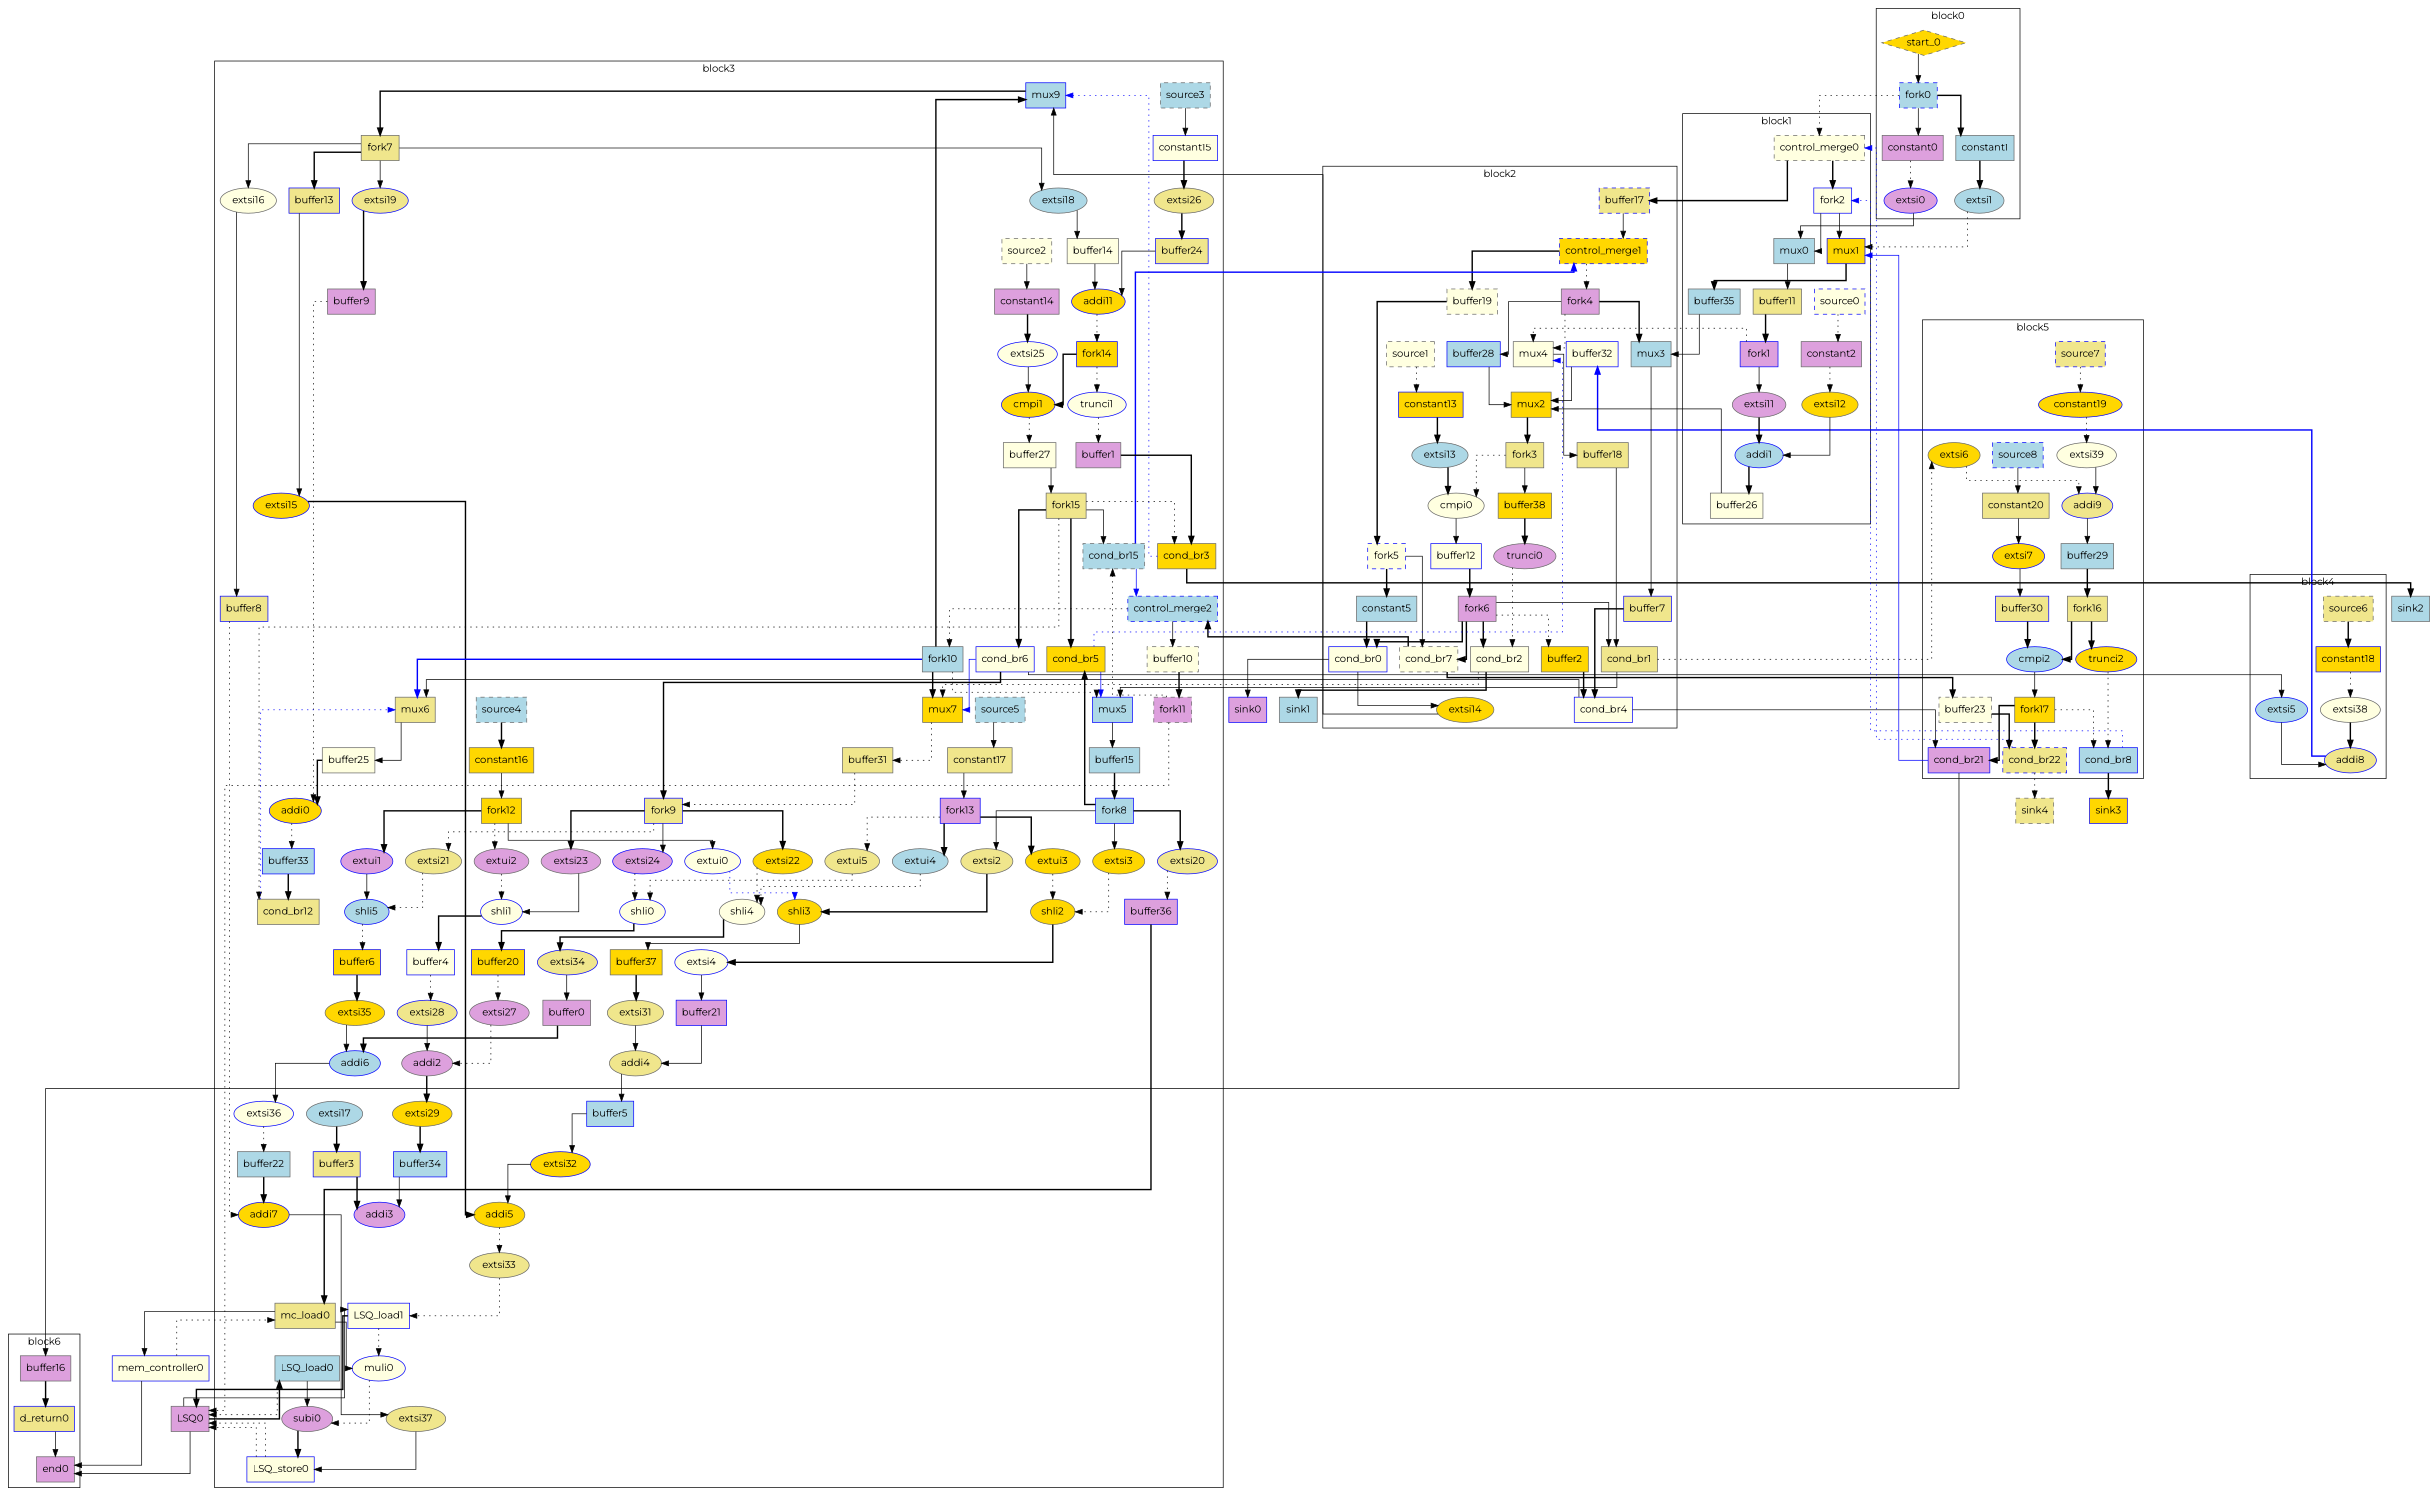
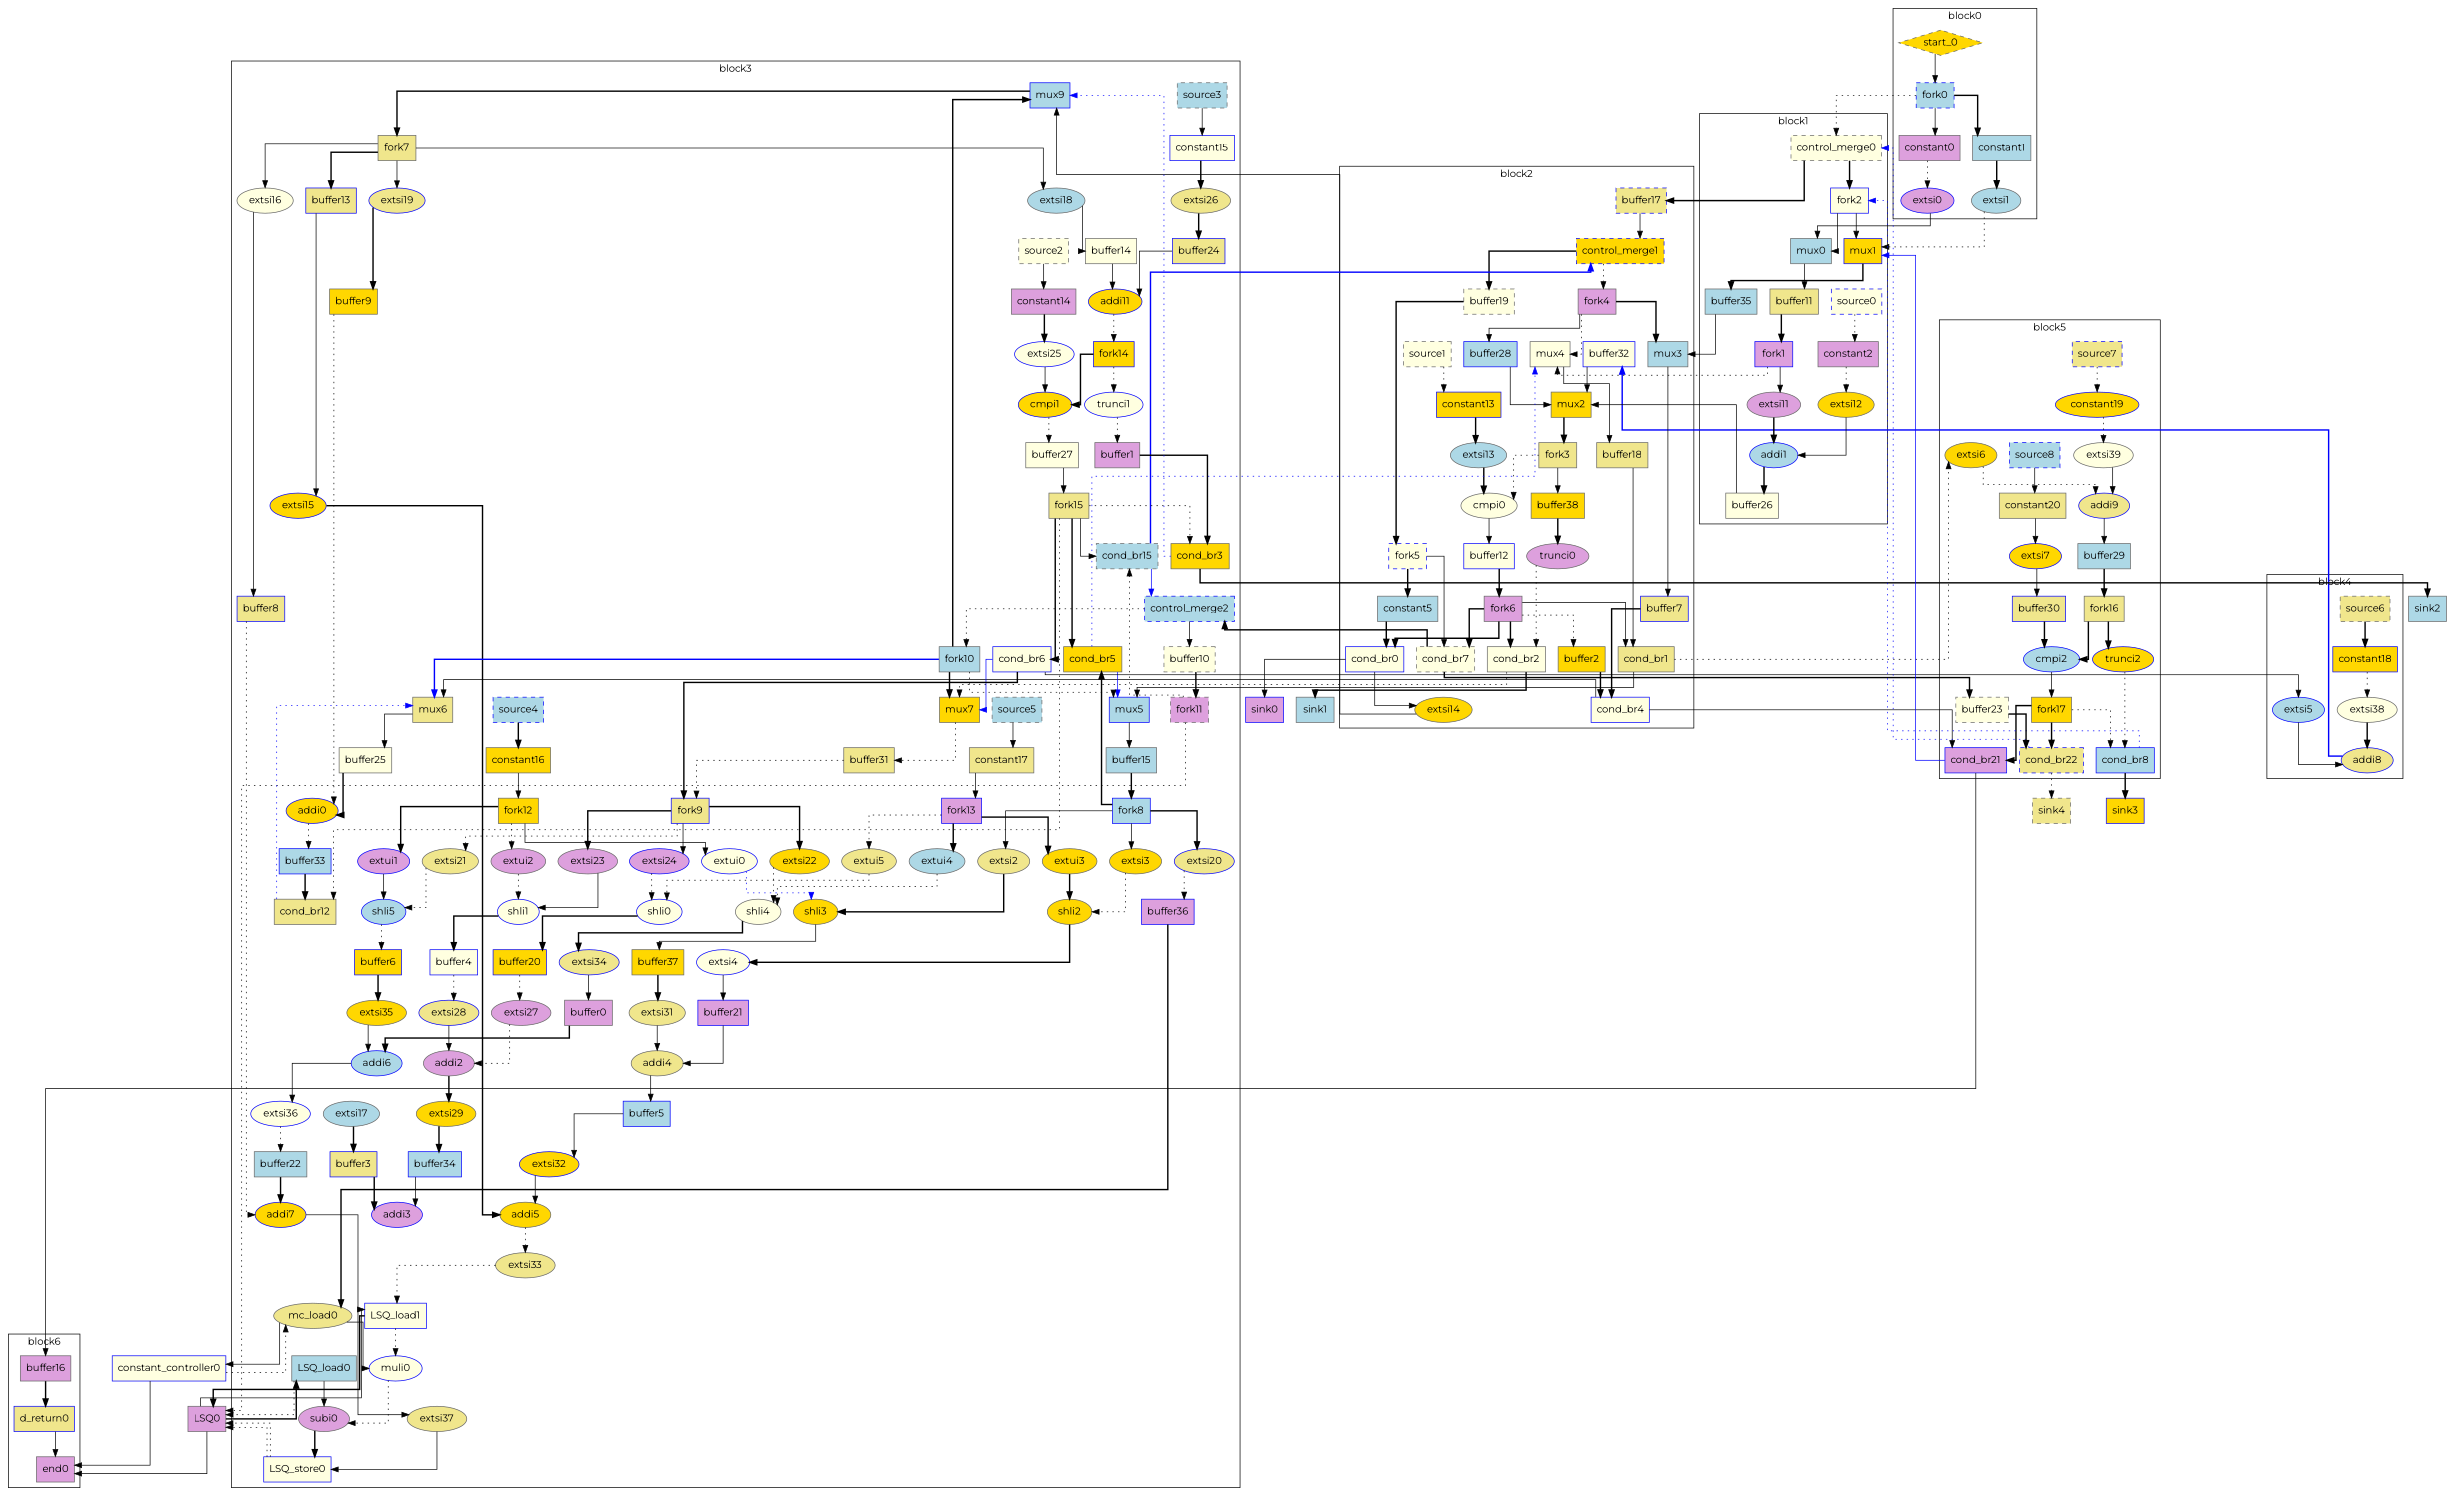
(351, 302) -> (354, 302)
(501, 710) -> (518, 710)
(1053, 883) -> (1070, 883)
(305, 1316) -> (313, 1316)
(161, 1368) -> (169, 1368)
